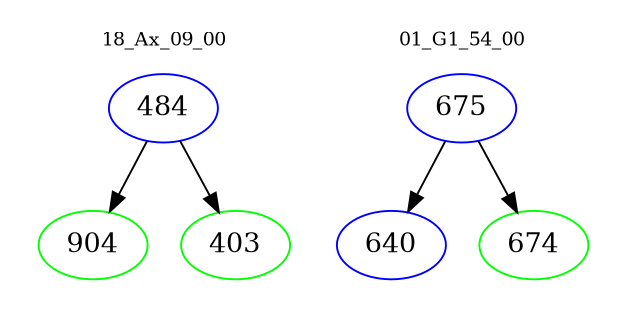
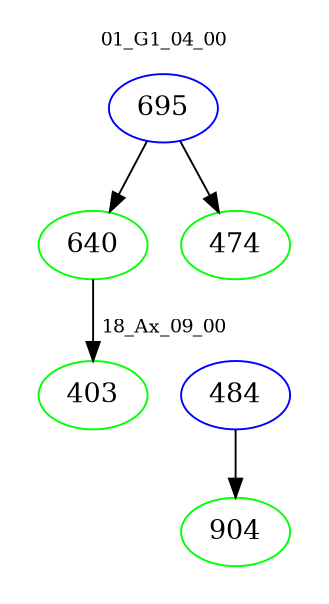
(463, 41) -> (164, 41)
(462, 108) -> (163, 108)
(195, 168) -> (93, 321)
(391, 245) -> (93, 245)
(534, 245) -> (236, 245)
